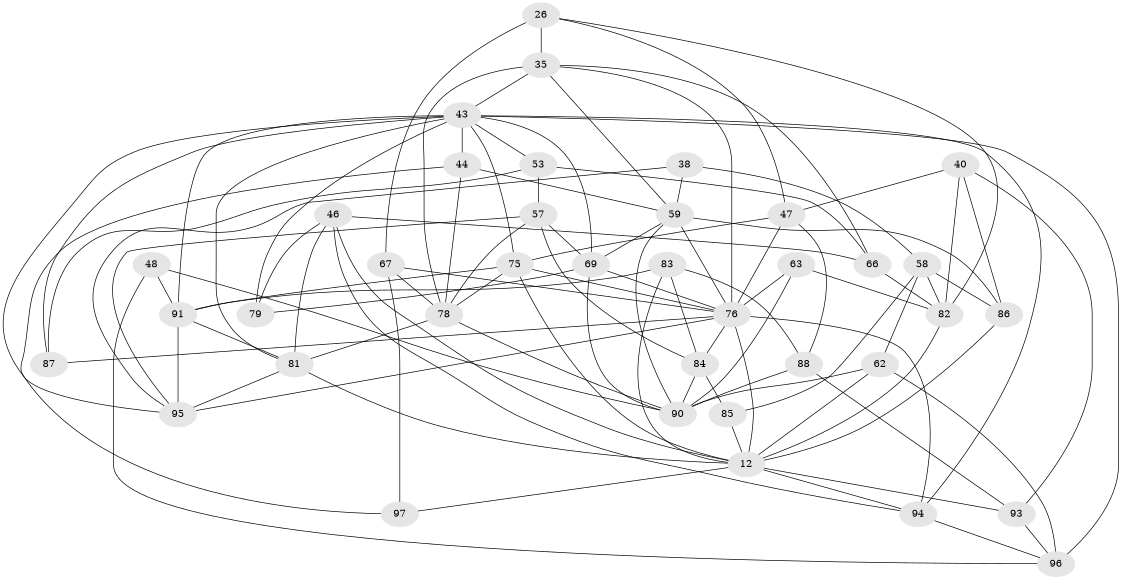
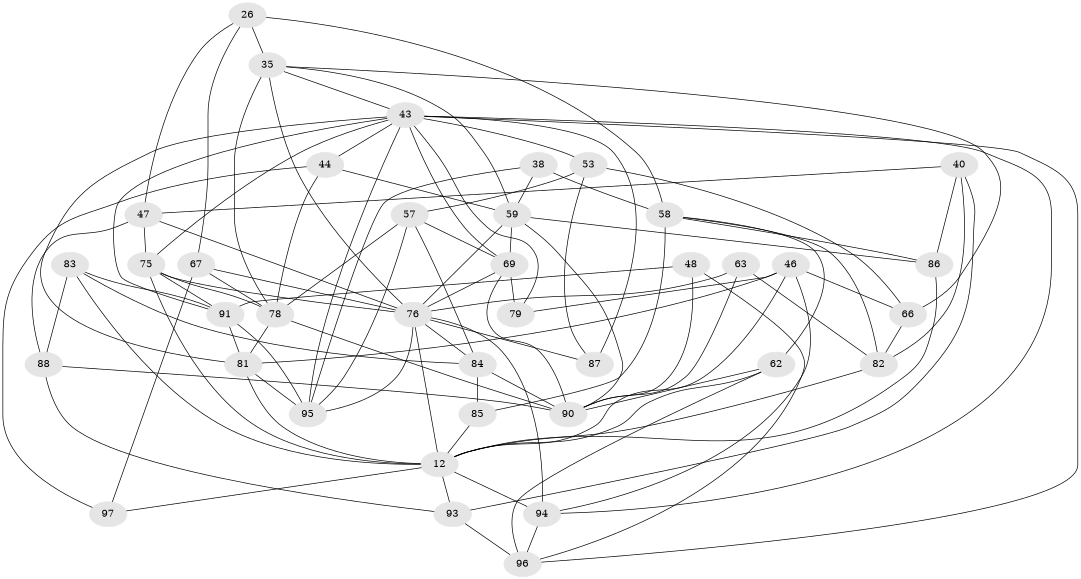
(860, 85) -> (488, 67)
